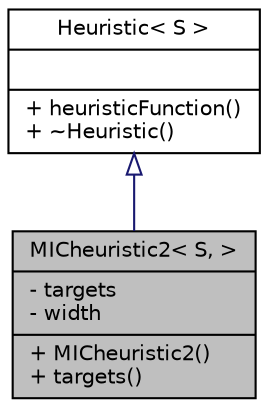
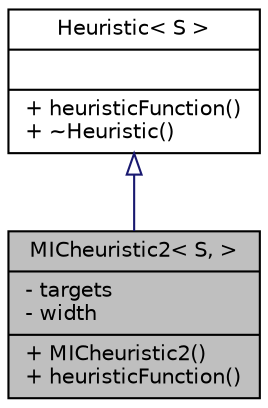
(87, 377) -> (134, 377)
